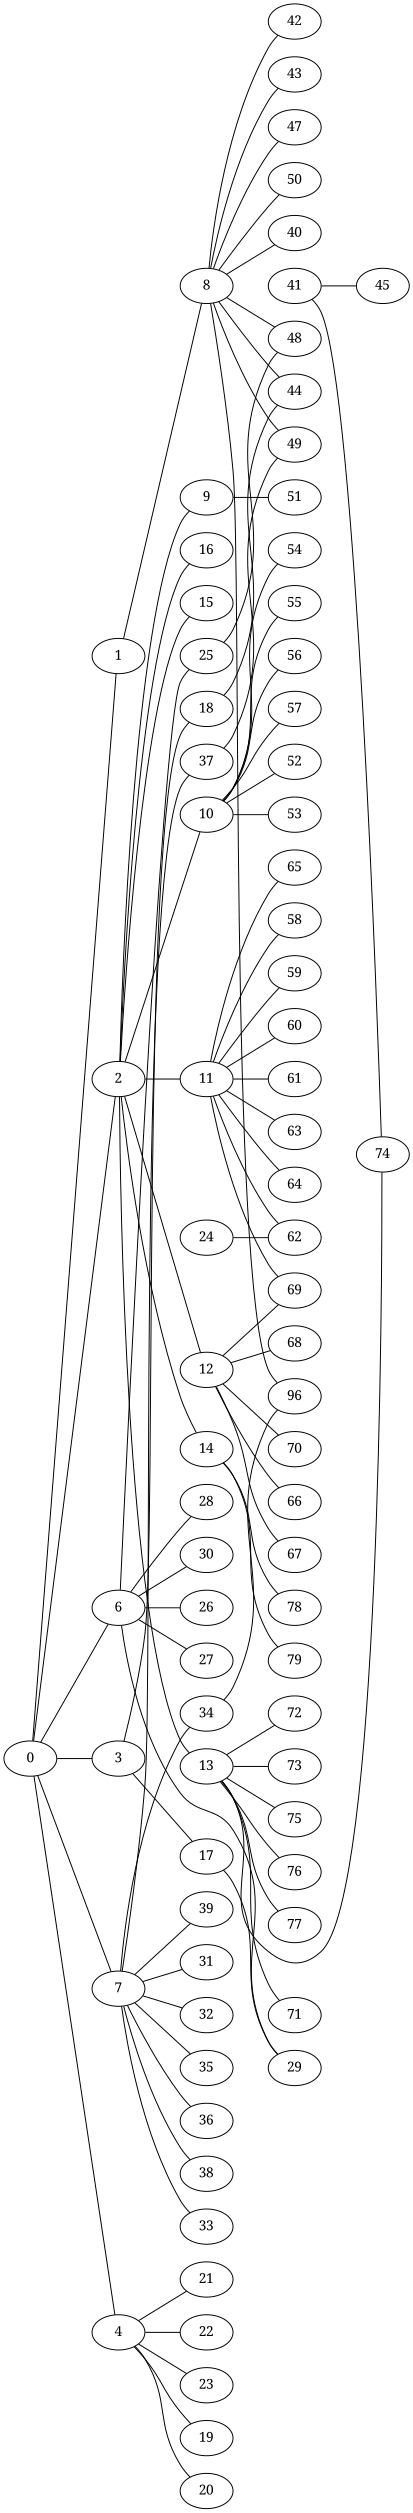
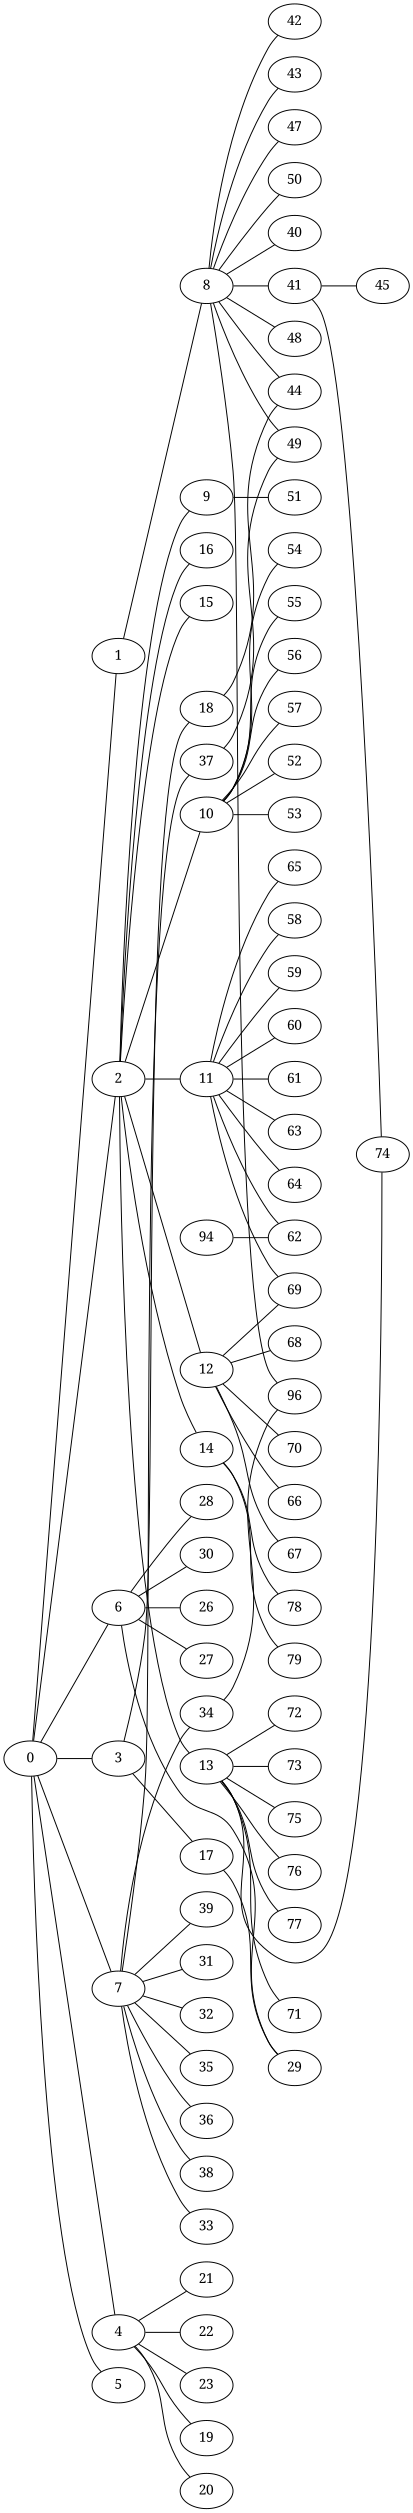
none -> (251, 286)
(207, 656) -> none
(207, 1238) -> (207, 1238)
none -> (118, 2385)
